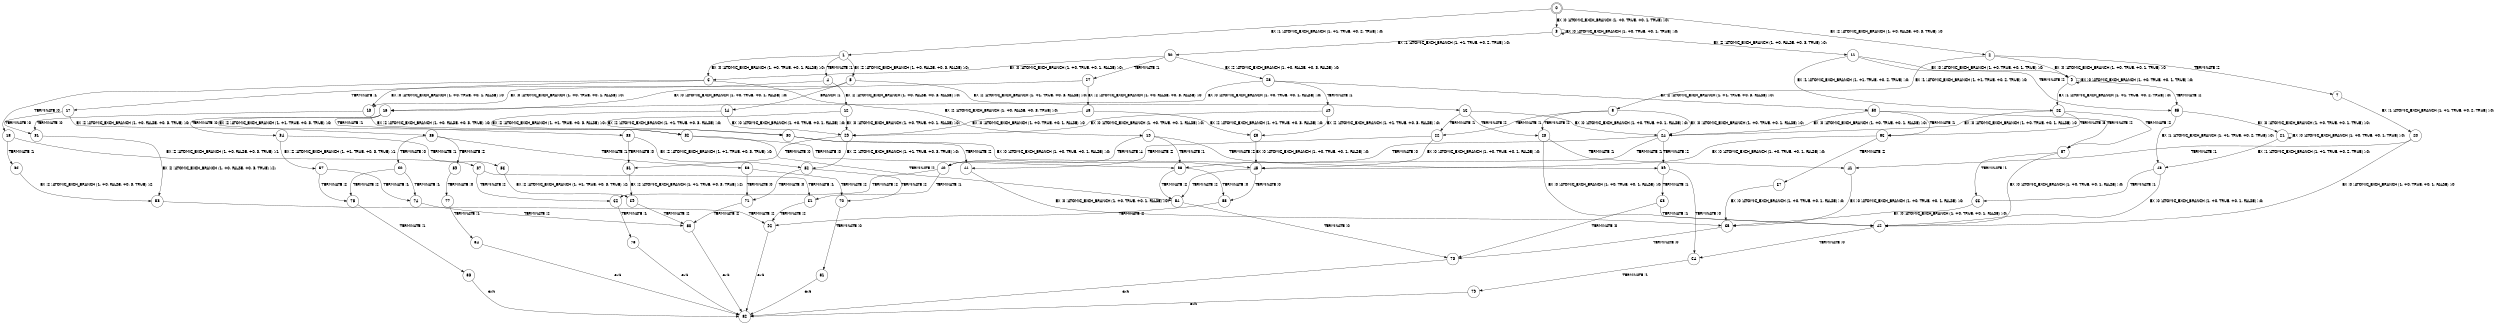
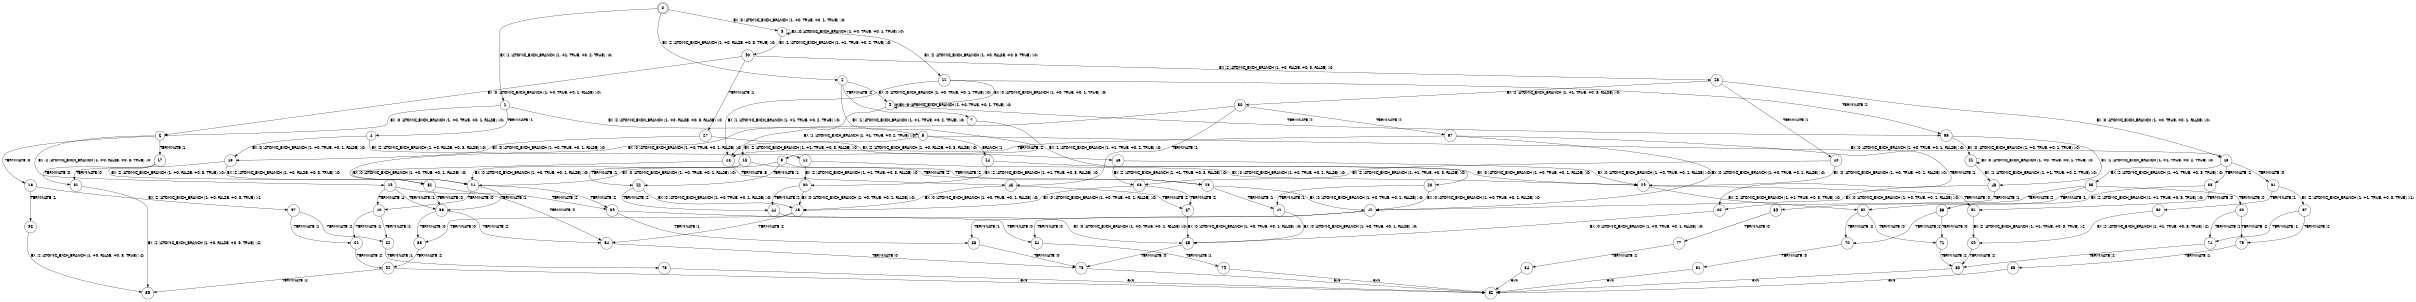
(2149, 127) -> (1089, 142)
(1882, 136) -> (1011, 186)
none -> (1171, 189)
(464, 208) -> (269, 281)
(1762, 221) -> (1162, 217)
